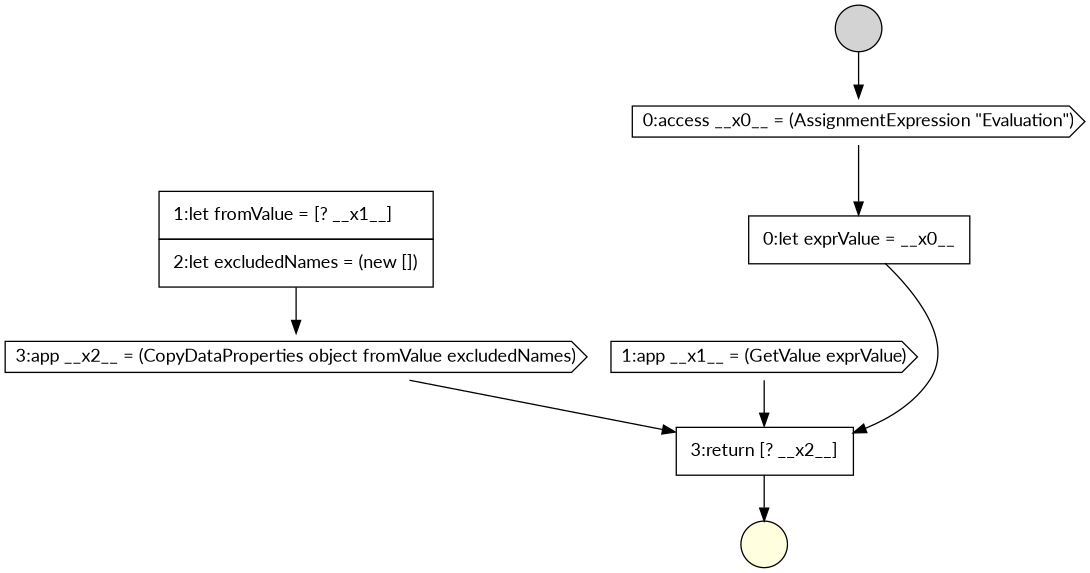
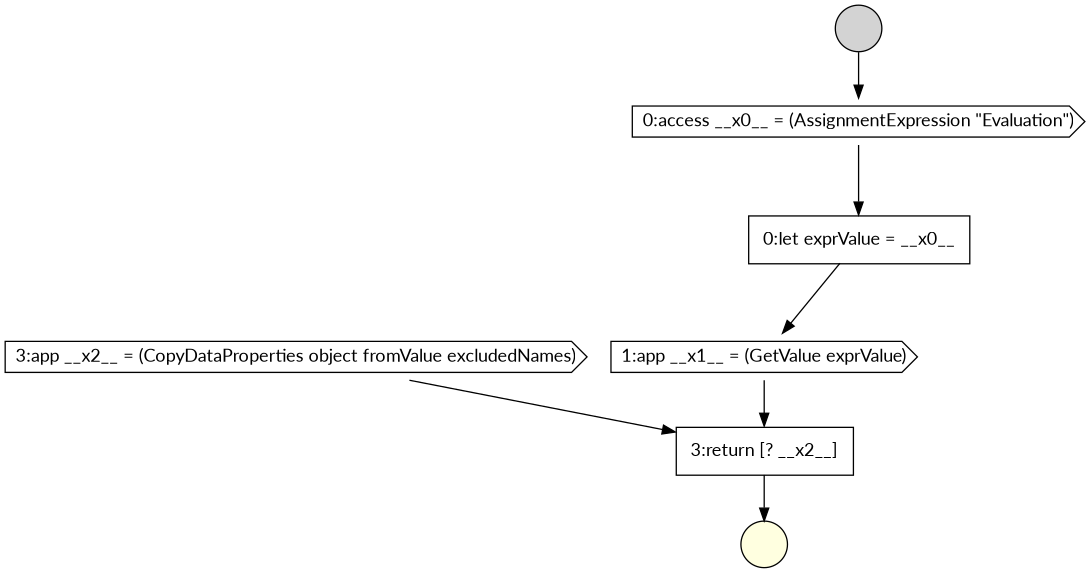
(296, 239) -> none
(937, 355) -> (815, 293)
